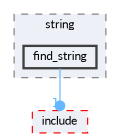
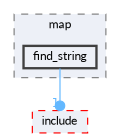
(60, 25) -> (60, 25)
